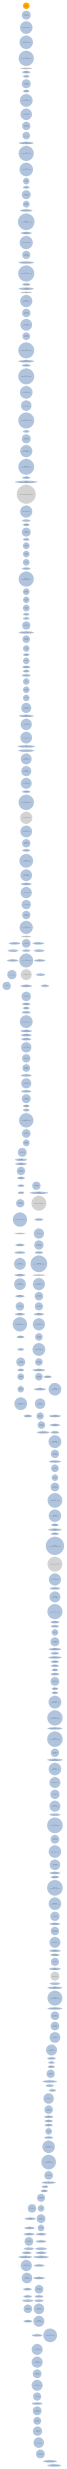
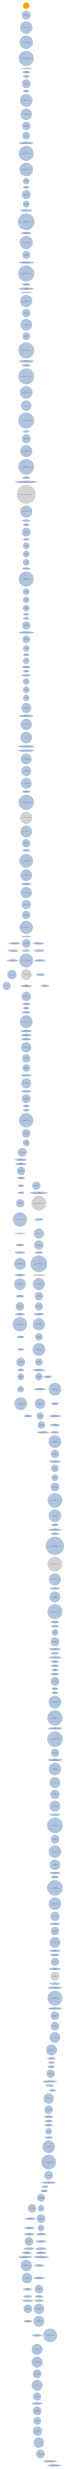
none -> (55, 1404)
